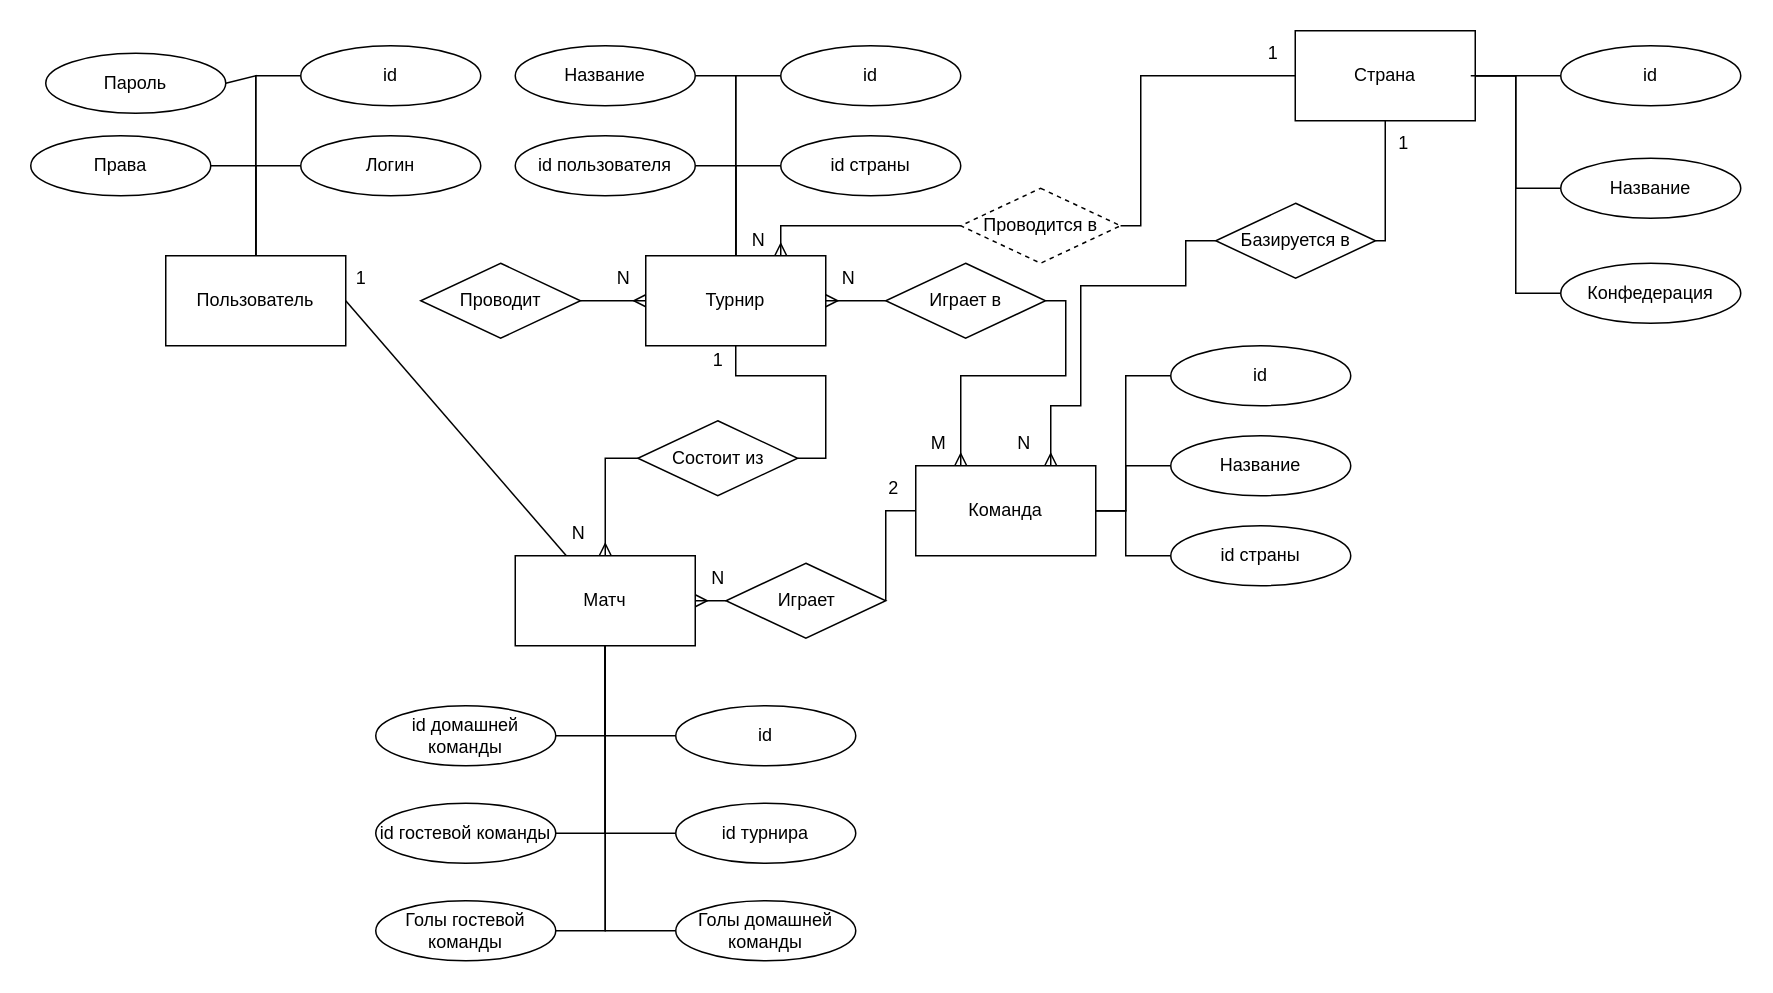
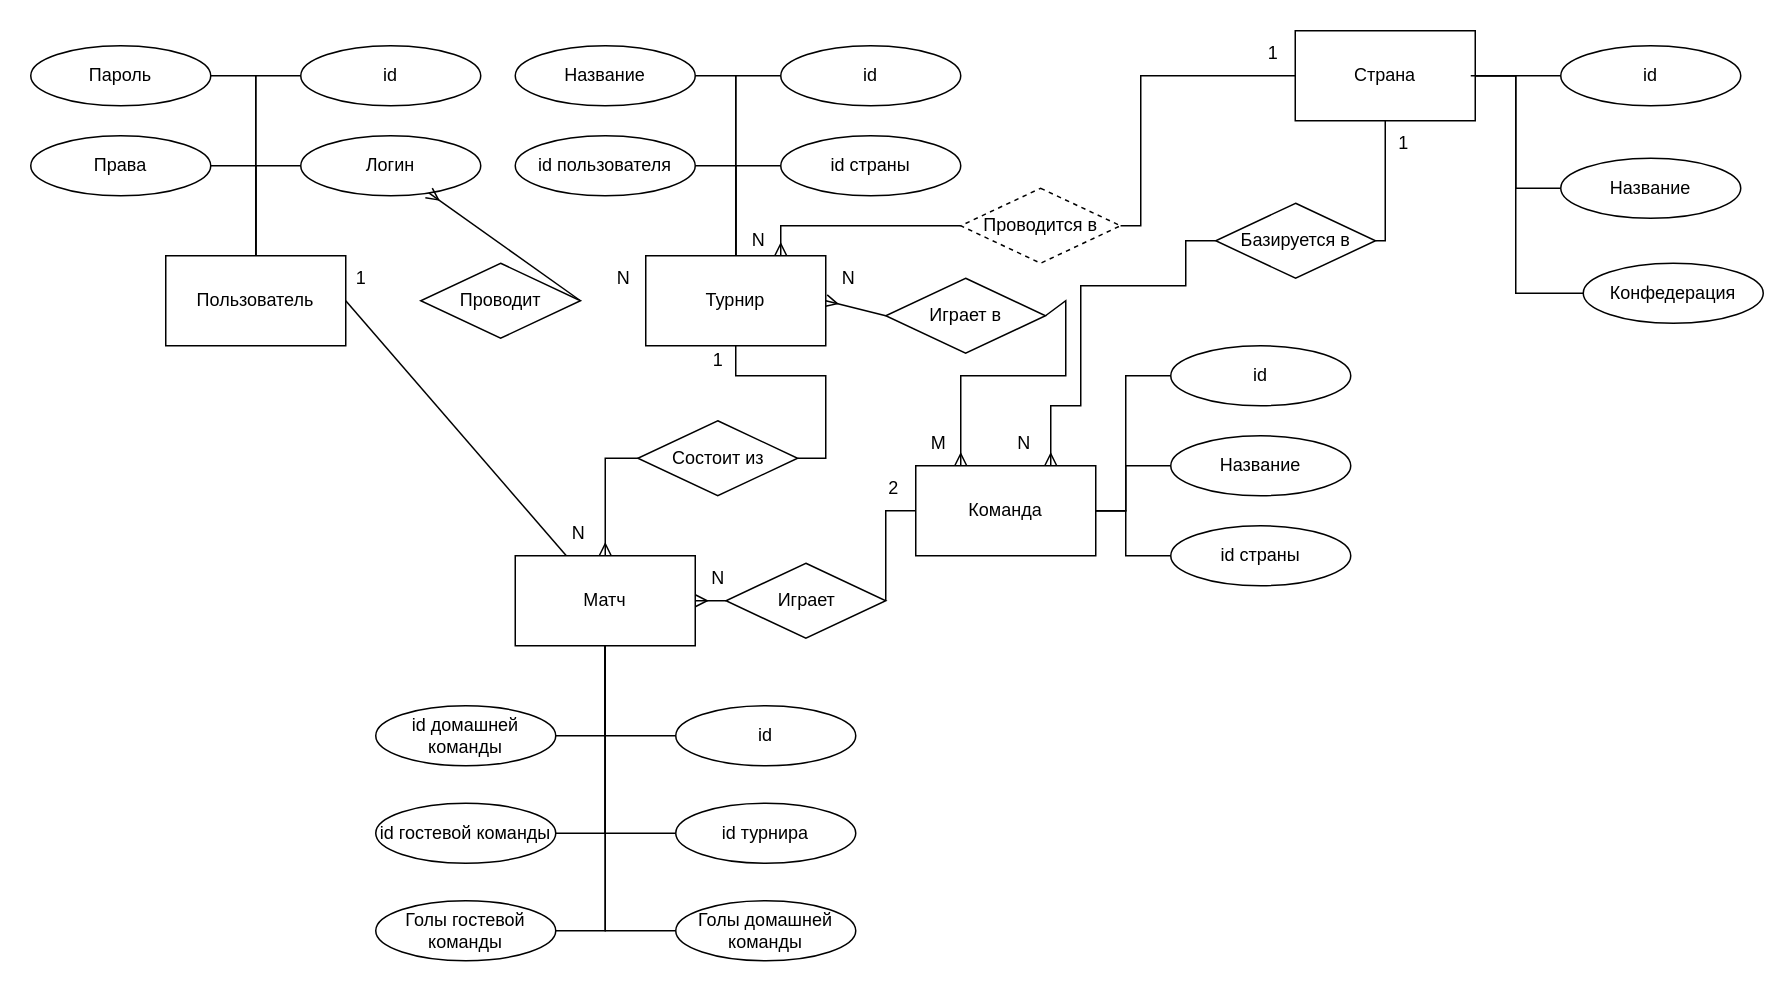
(136, 83) -> (121, 76)
(1651, 293) -> (1673, 293)
(613, 301) -> (505, 247)
(966, 301) -> (966, 316)
